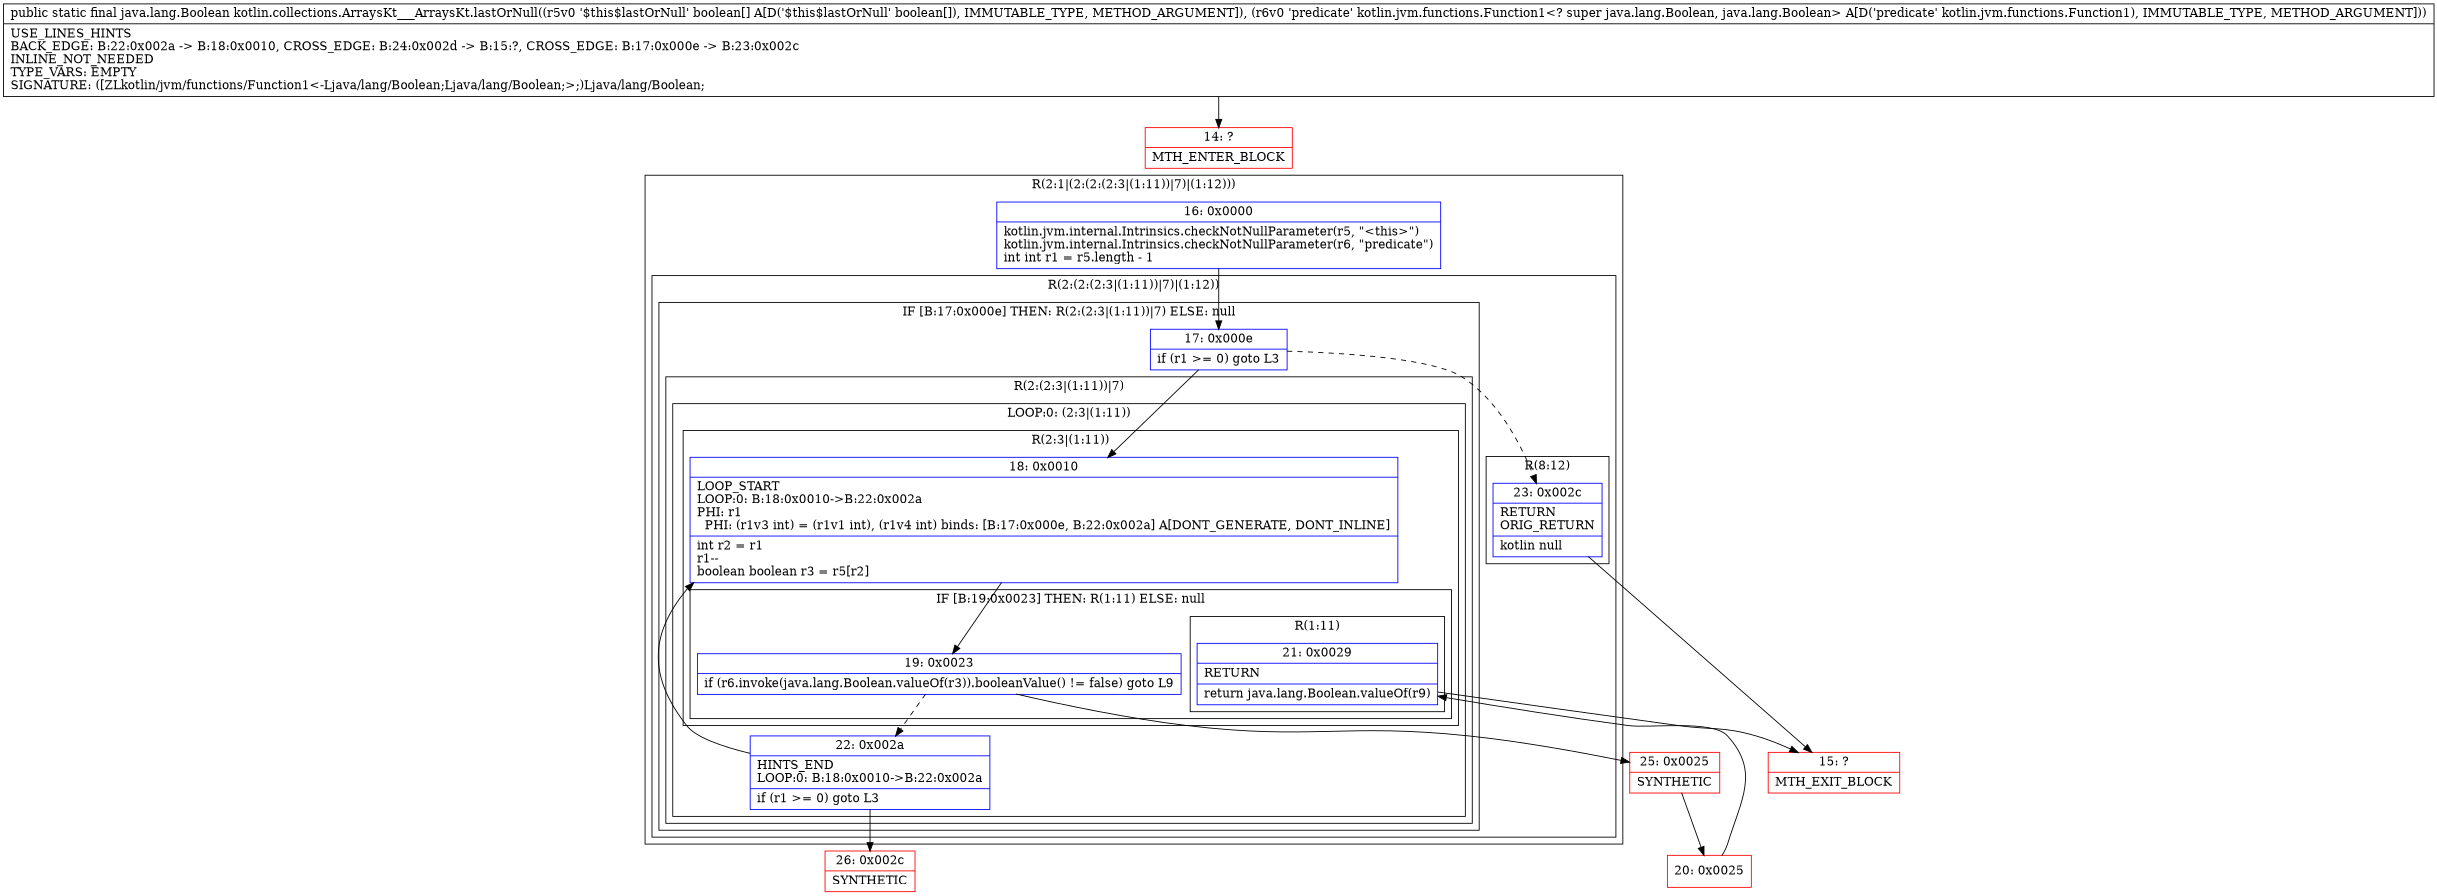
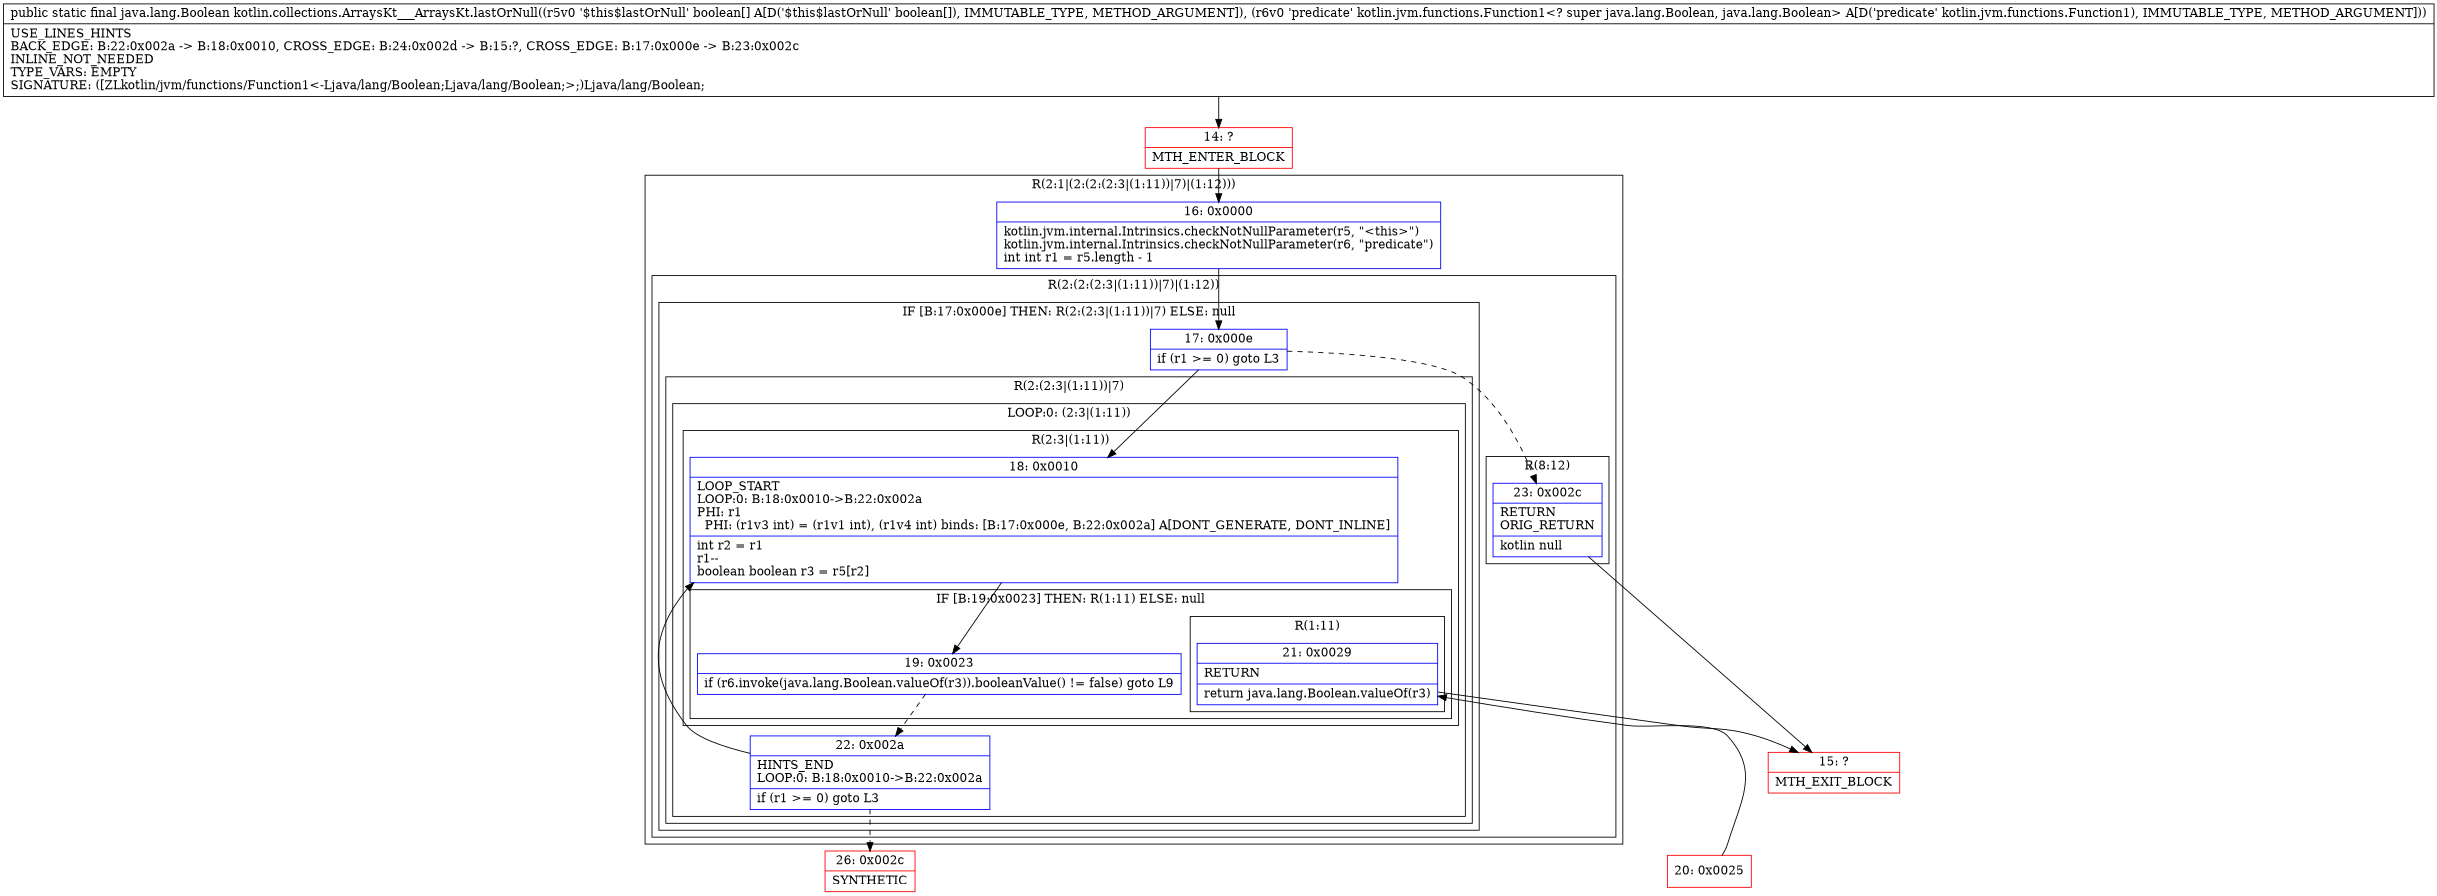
none -> (1219, 181)
(1317, 694) -> (1317, 694)
(1675, 773) -> none
(870, 826) -> (870, 826)
